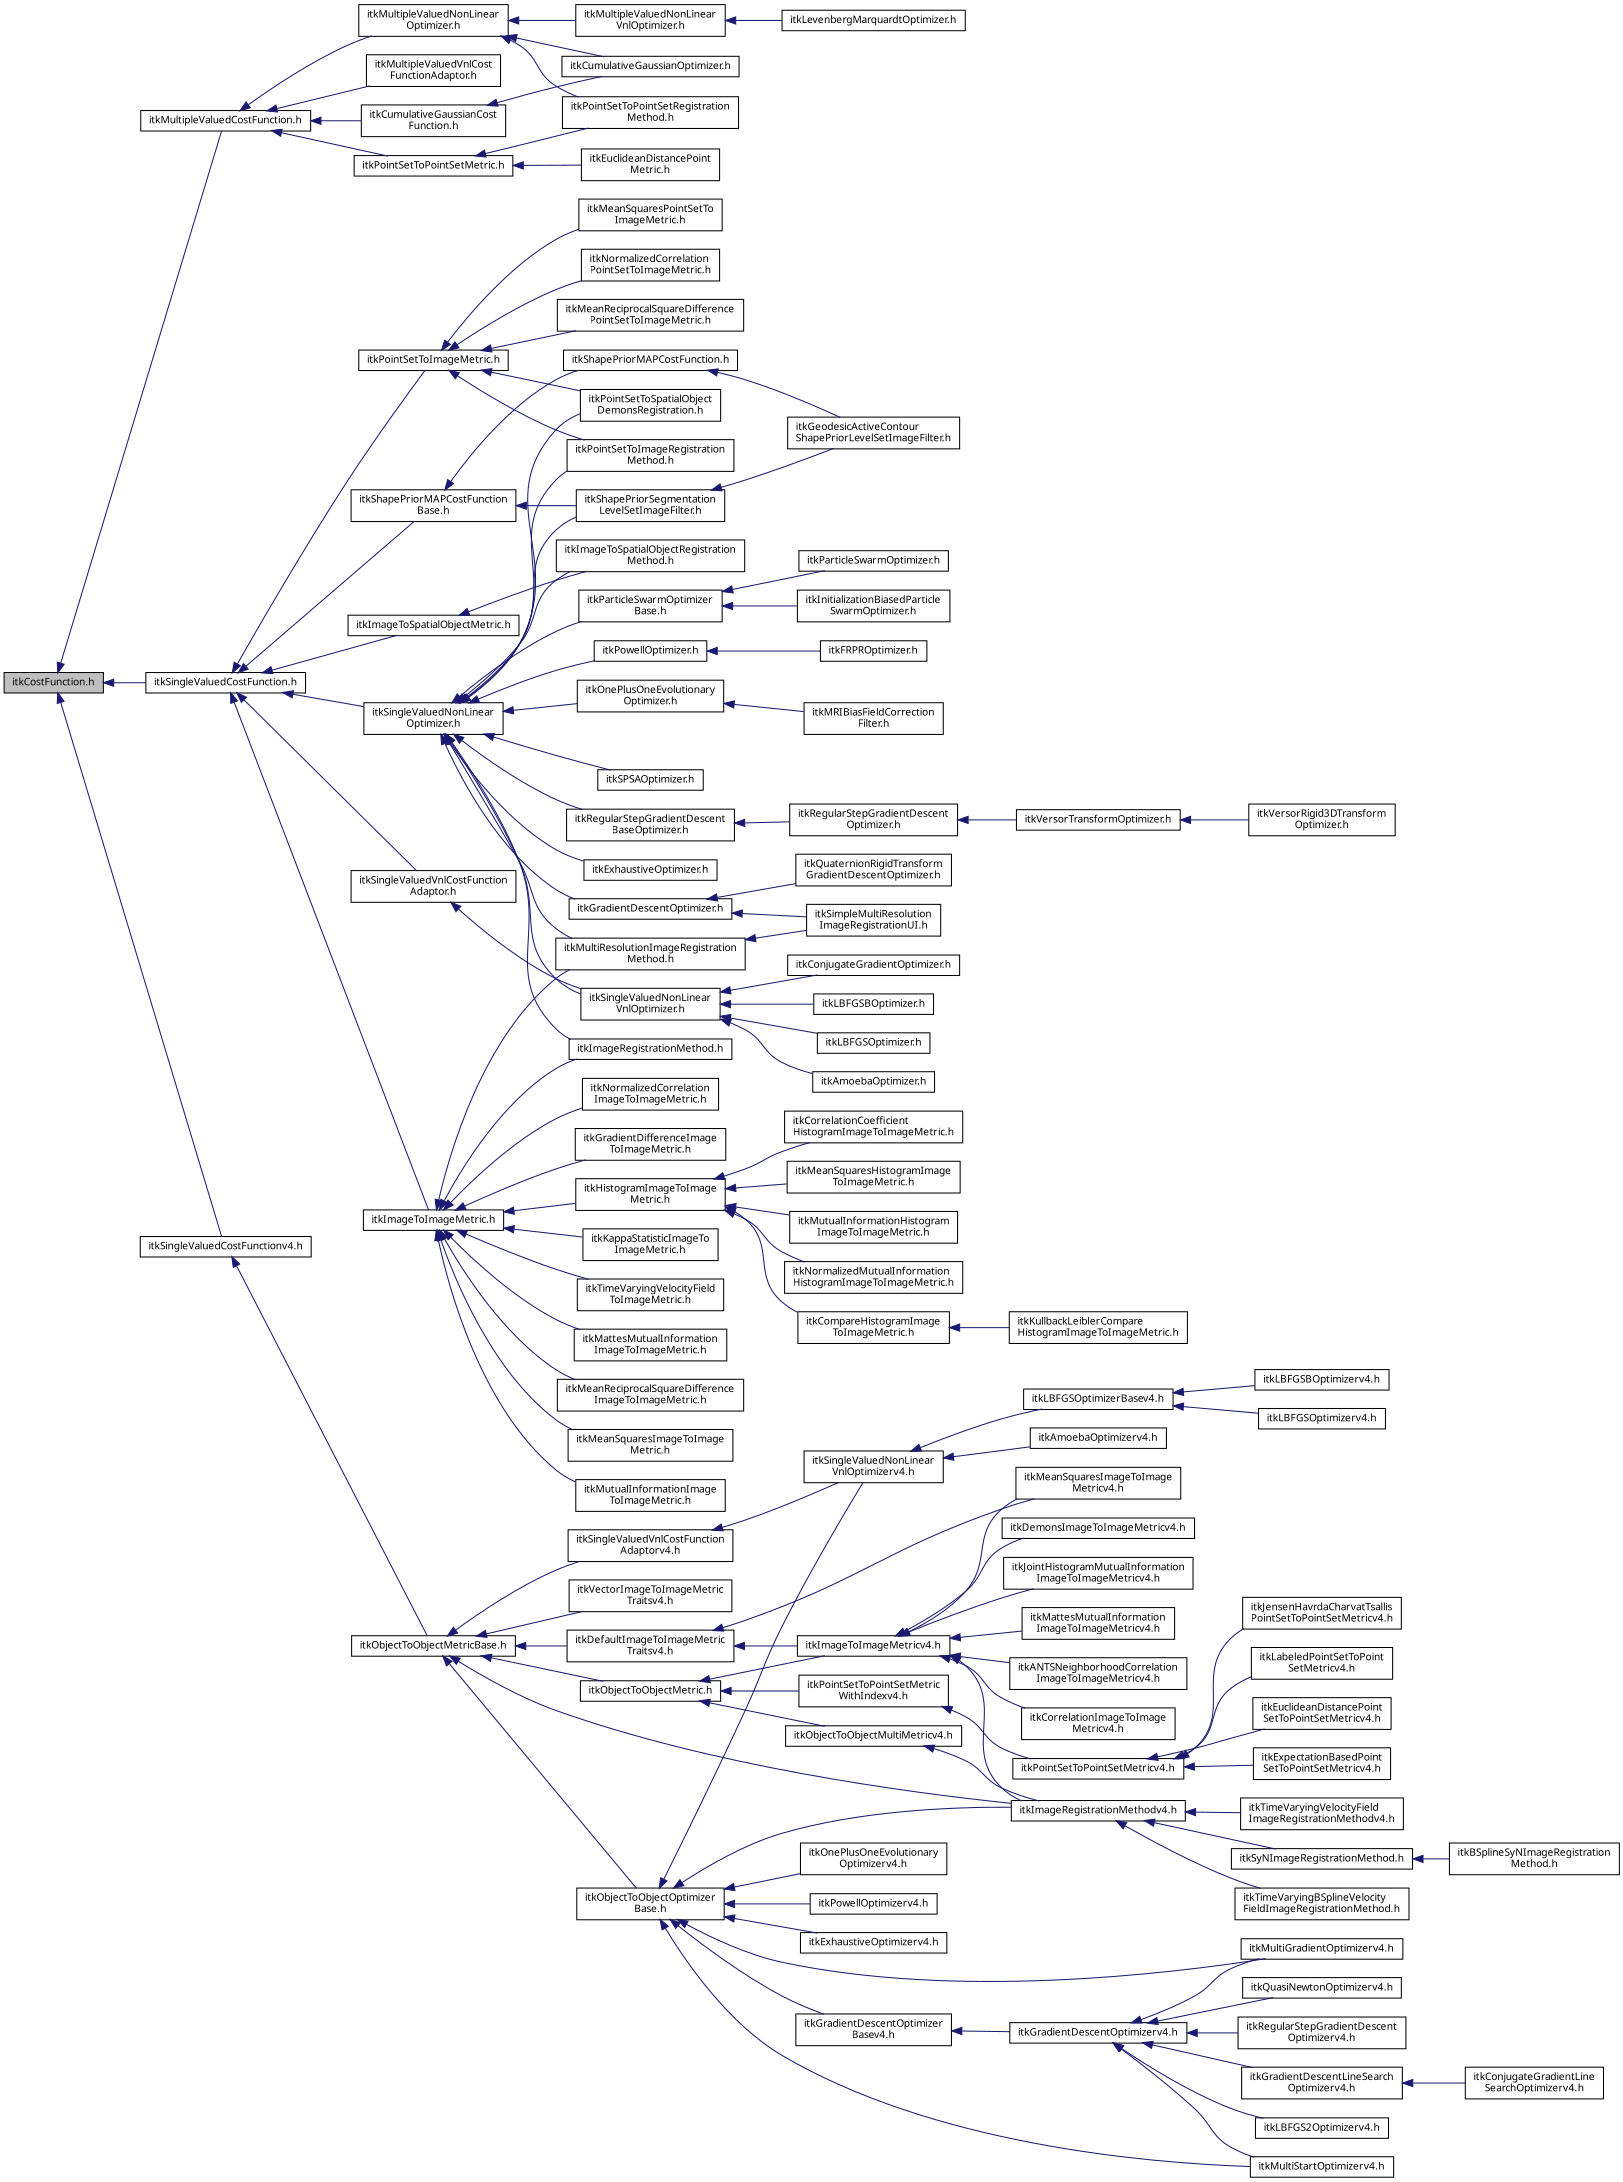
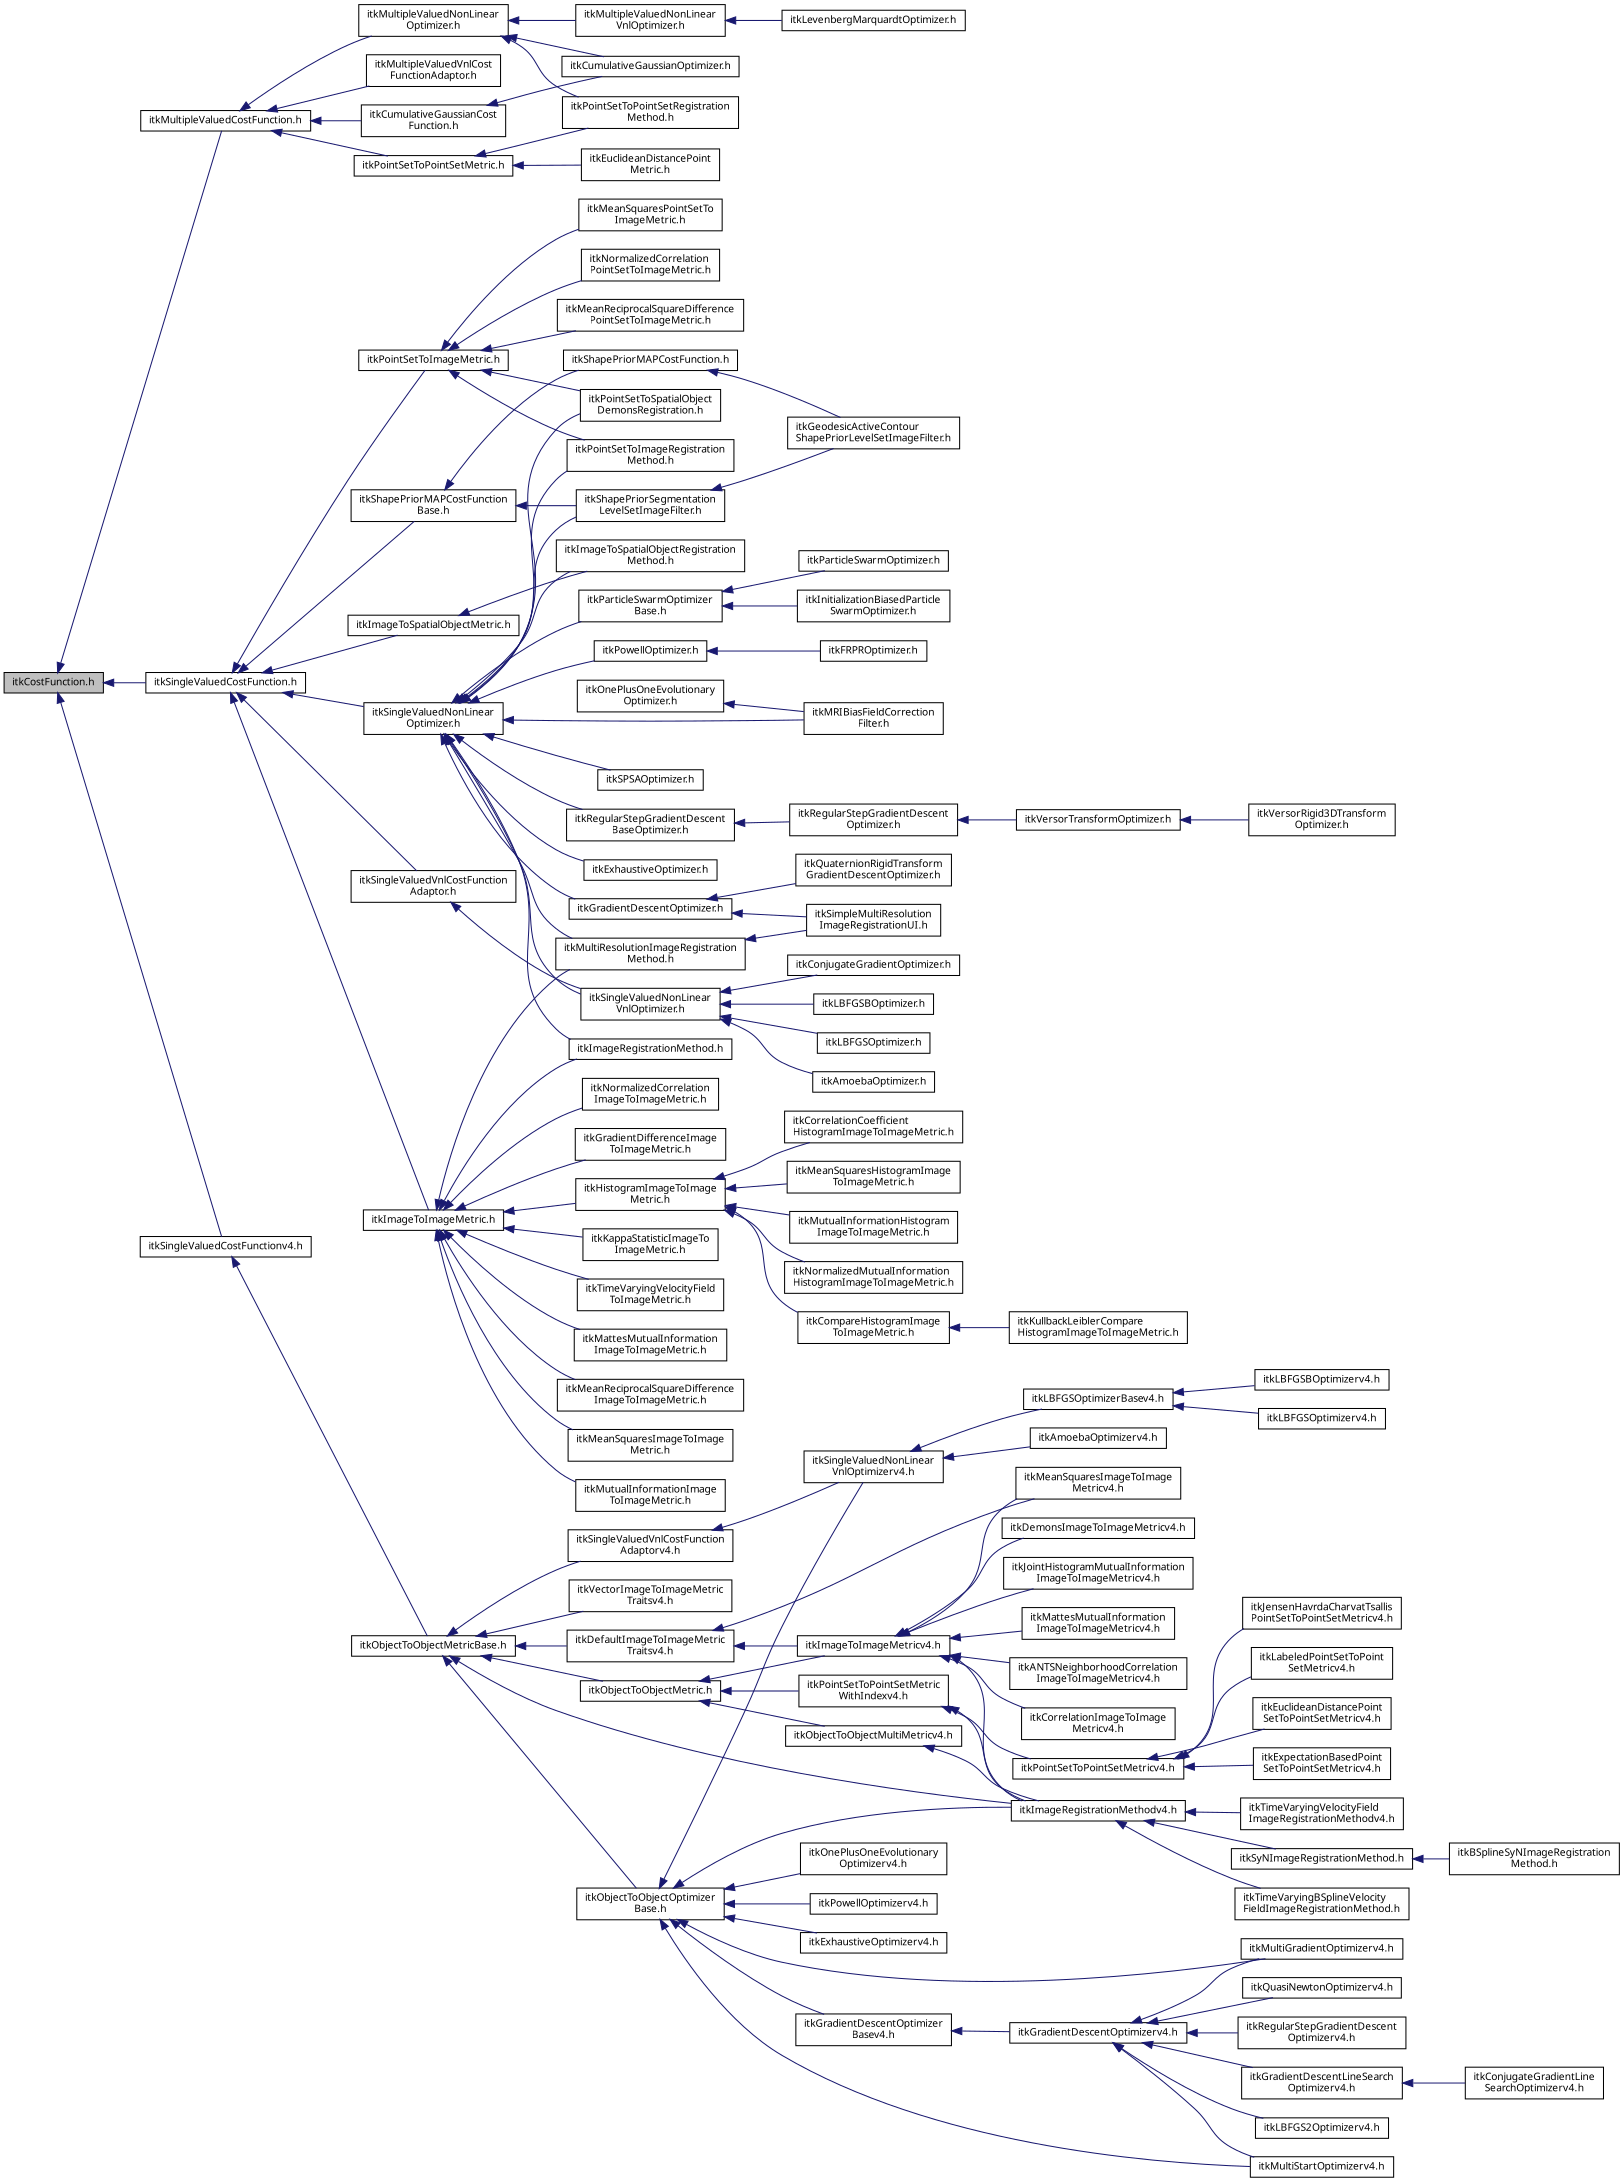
(545, 707) -> (659, 721)
none -> (985, 1761)
